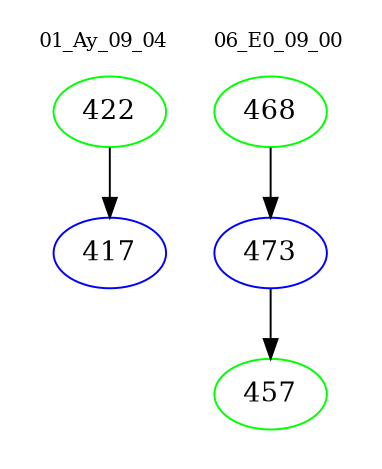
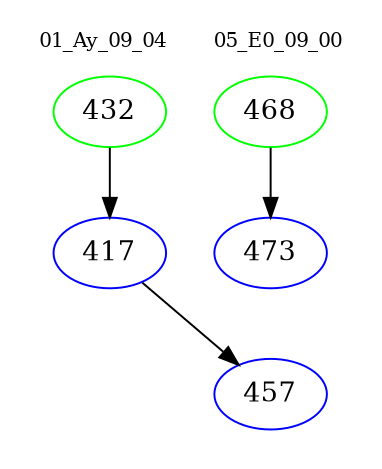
(278, 42) -> (278, 42)
(110, 112) -> (110, 112)
(271, 314) -> (183, 317)
(271, 394) -> (271, 394)
